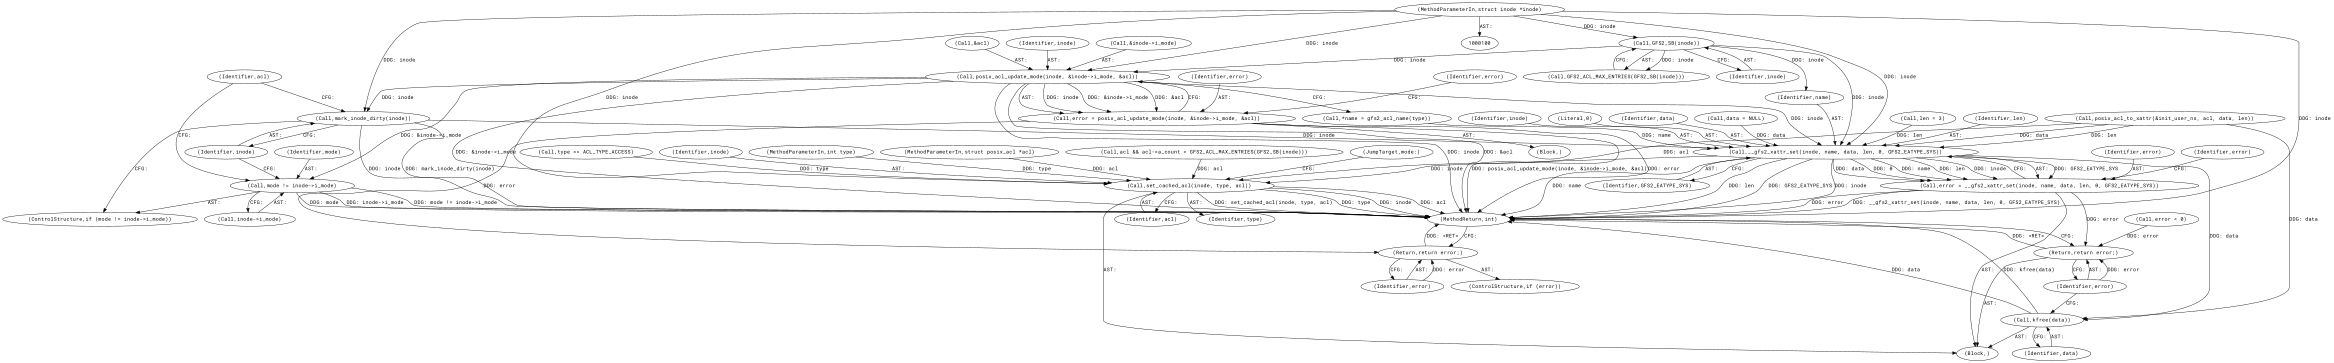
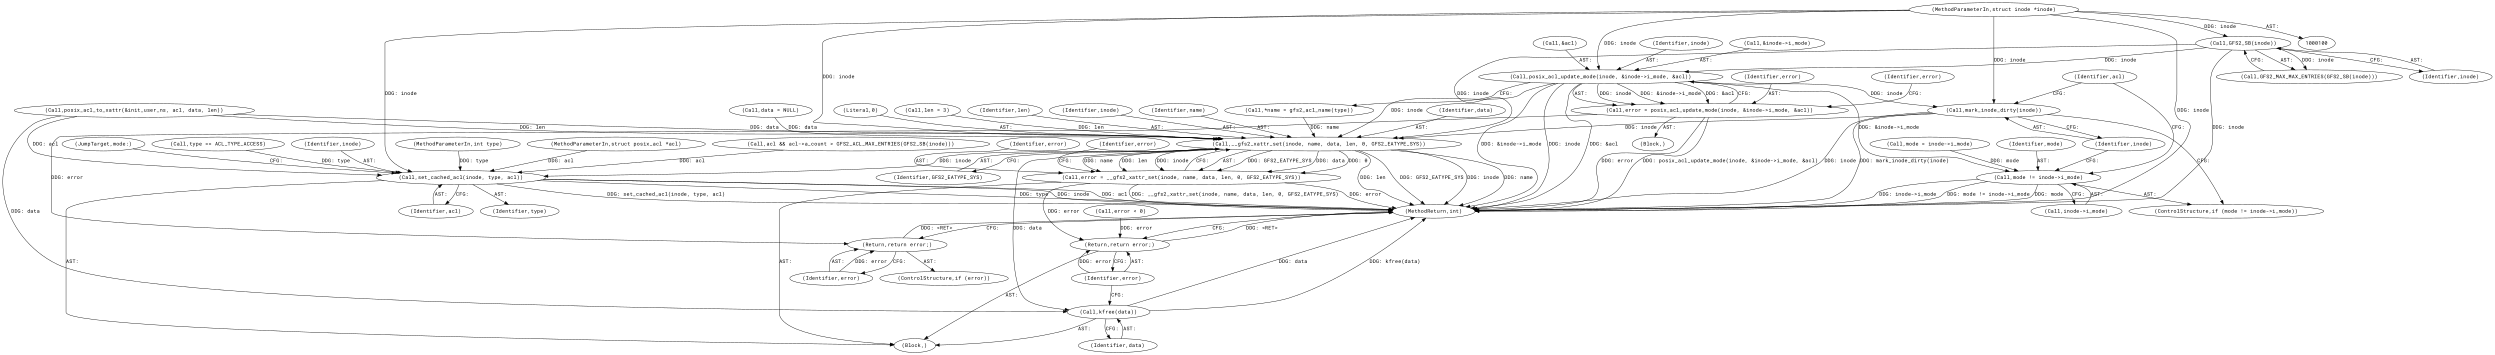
(1767, 54) -> (2081, 201)
(1616, 77) -> (2309, 77)
none -> (1930, 144)
